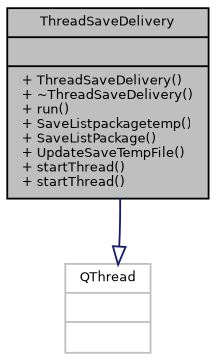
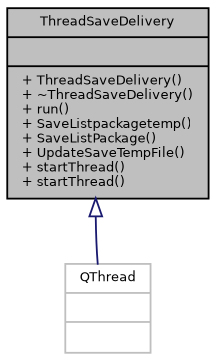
(120, 222) -> (96, 241)
